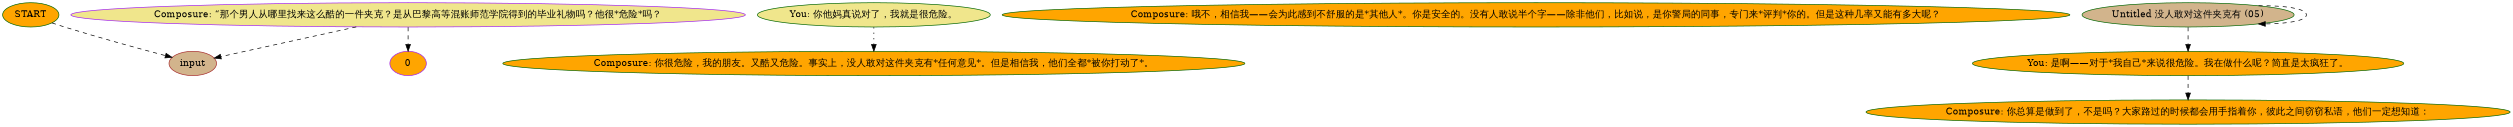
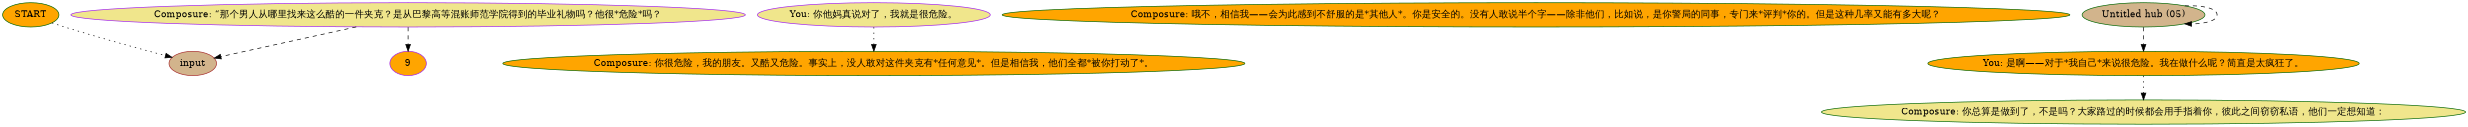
(874, 15) -> (874, 15)
(2188, 15) -> (2144, 15)
(108, 40) -> (108, 40)
(408, 63) -> (408, 63)
(2188, 84) -> (2144, 84)
(2188, 112) -> (2144, 112)
